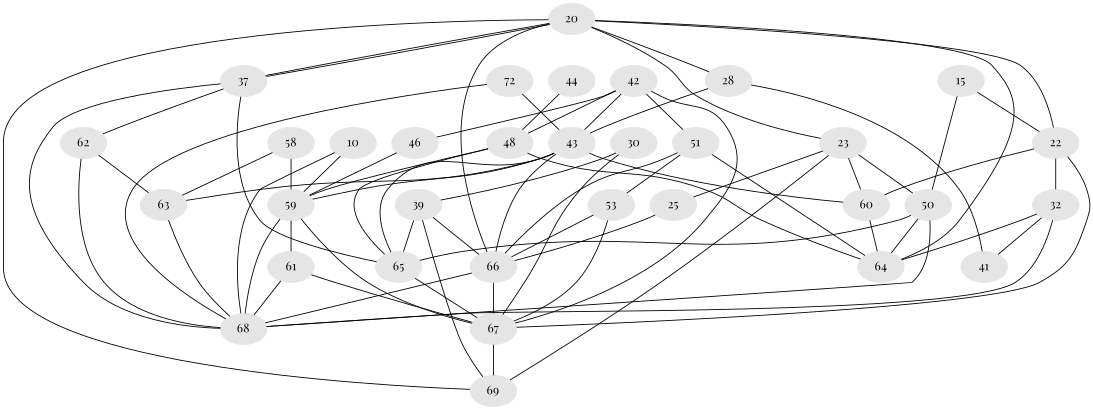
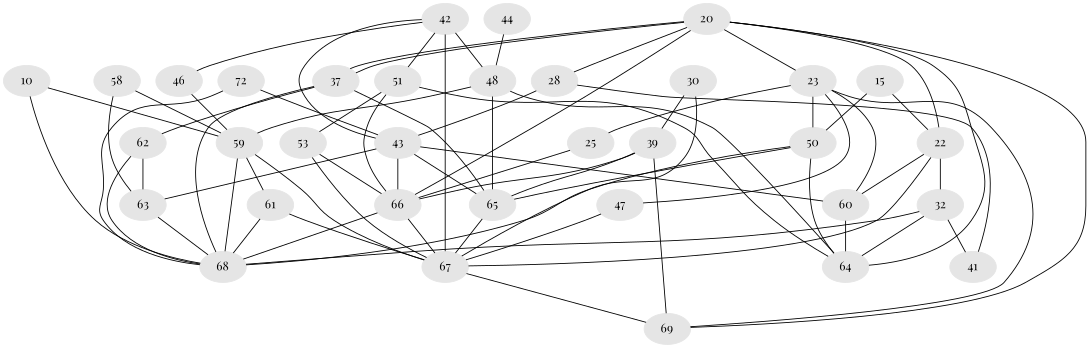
(434, 179) -> none
none -> (620, 205)
